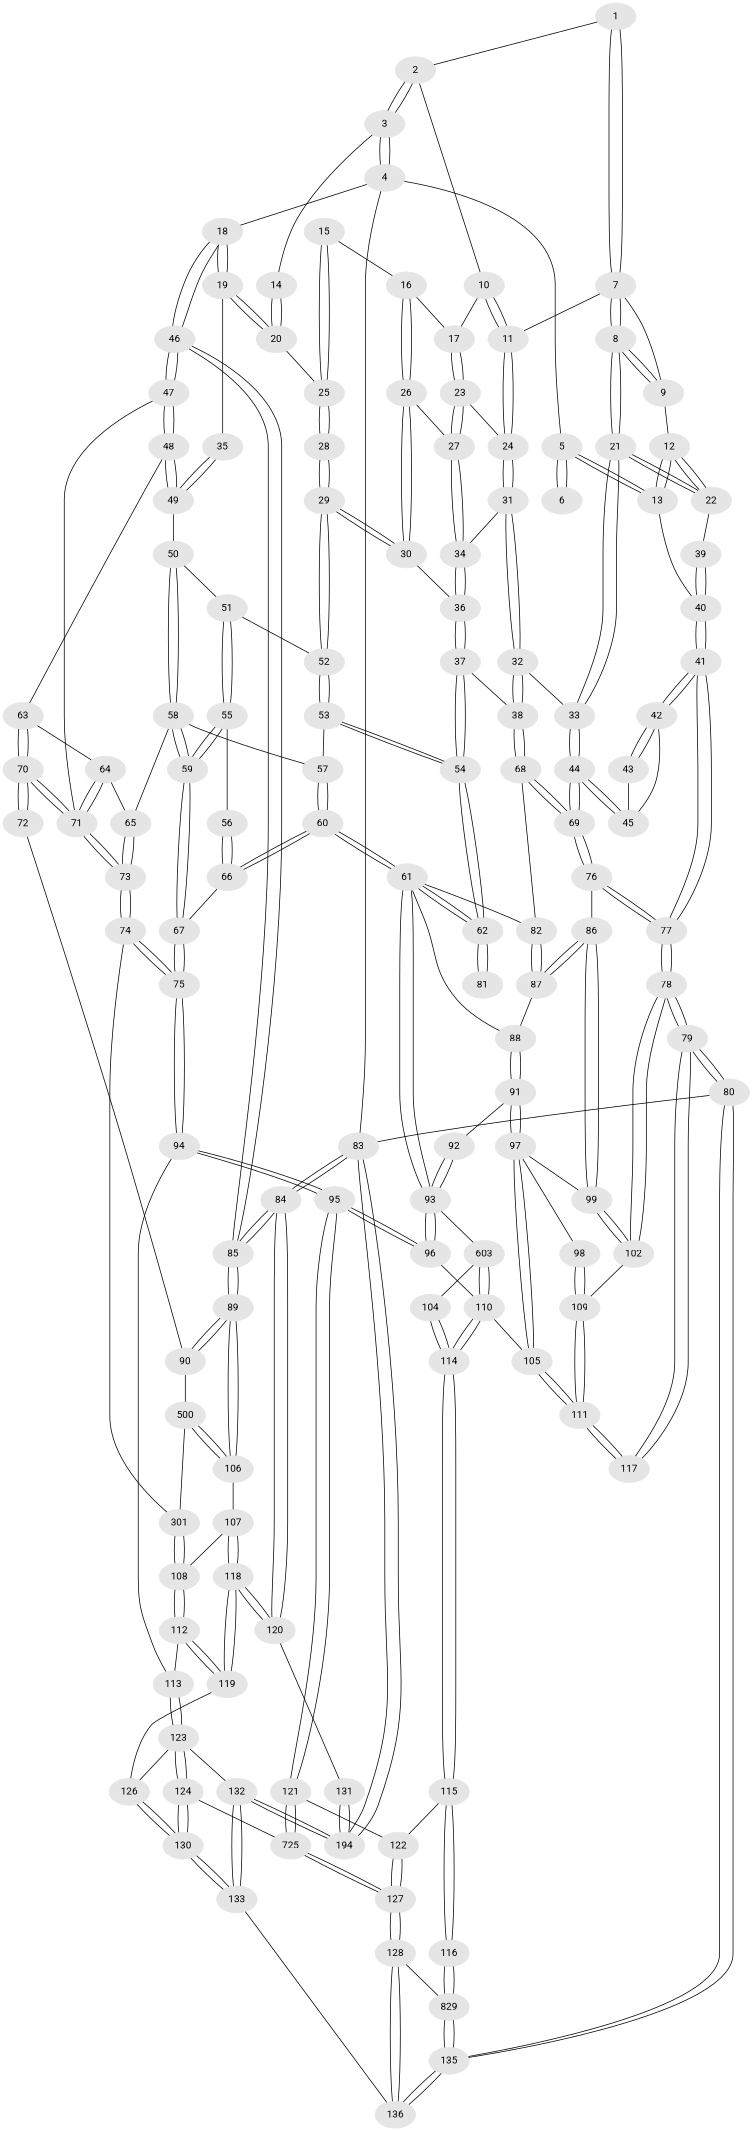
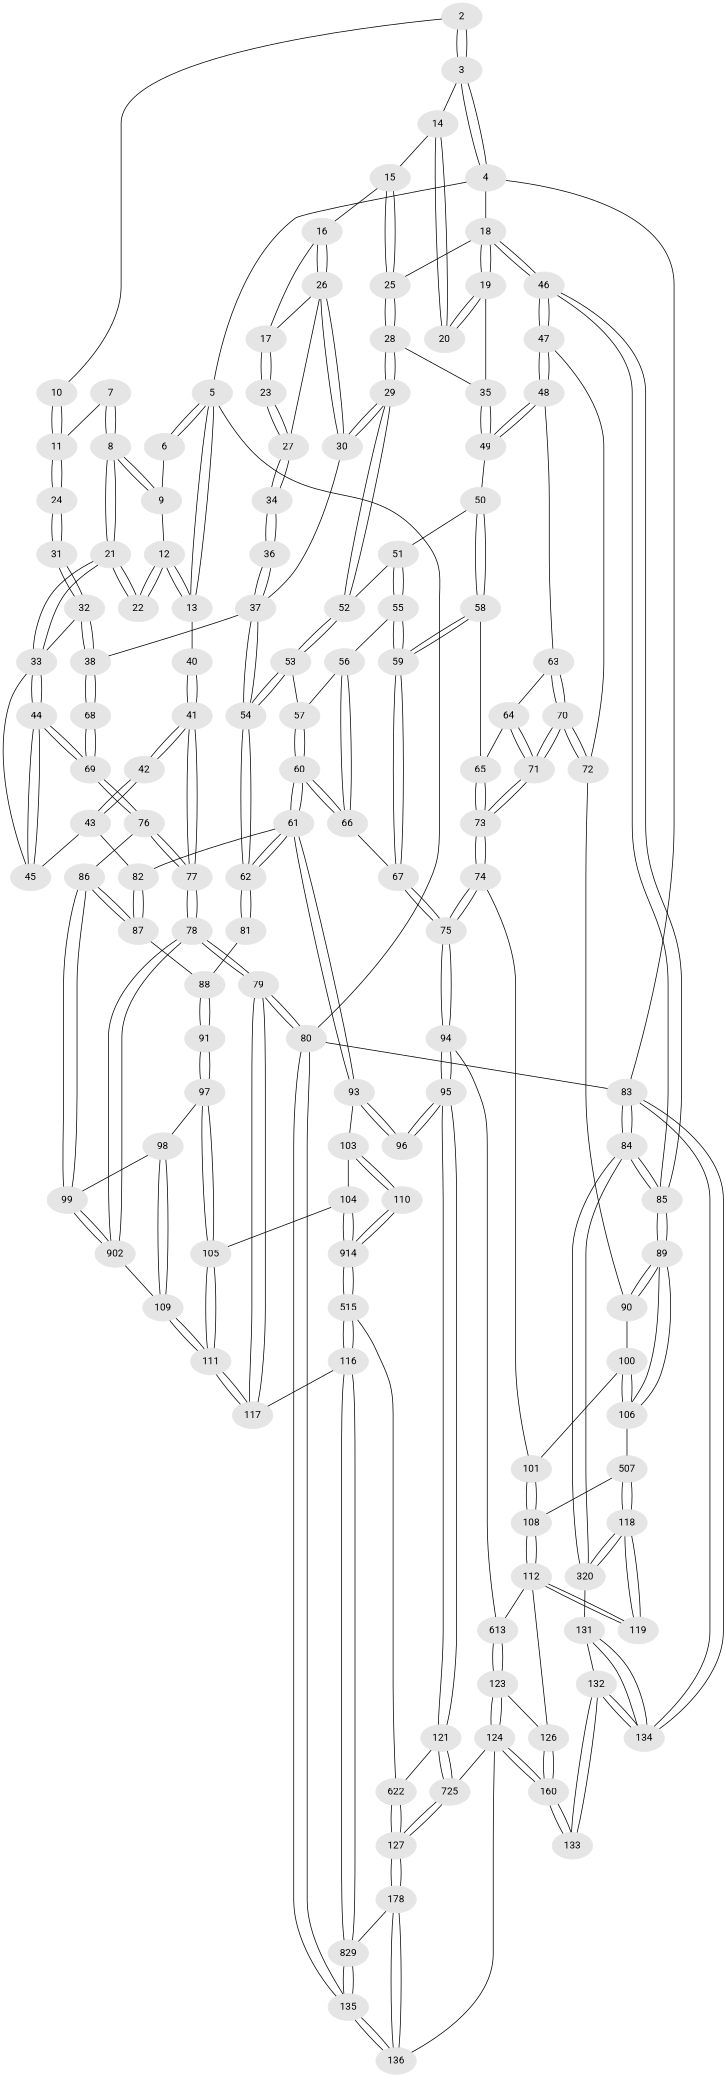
(616, 16) -> none
none -> (414, 151)
(469, 312) -> (294, 312)
(647, 337) -> (163, 474)
(300, 366) -> (431, 262)
none -> (438, 366)
(484, 420) -> none
(484, 528) -> none
(701, 554) -> none
(433, 581) -> (314, 535)
(64, 586) -> (604, 547)
none -> (439, 675)
(246, 746) -> (322, 689)
(658, 773) -> (4, 768)
(529, 850) -> (111, 847)
(440, 972) -> (231, 951)
(454, 1146) -> none
(554, 1173) -> (115, 1173)
(484, 1254) -> (348, 1146)
(634, 1254) -> (115, 1254)
(454, 1278) -> none
(508, 1335) -> (280, 1227)
(449, 1361) -> (348, 1254)
none -> (300, 1388)
(185, 1415) -> (627, 1361)
(179, 1523) -> (531, 1469)
(233, 1523) -> (627, 1469)
(275, 1630) -> (585, 1577)
(173, 1684) -> (498, 1630)
(155, 1722) -> (540, 1657)
(208, 1765) -> (590, 1657)
(449, 1792) -> (348, 1308)
(183, 1846) -> (549, 1792)
(344, 1846) -> (644, 1738)
(398, 1846) -> (396, 1792)
(395, 1953) -> (396, 1899)
(316, 2007) -> (493, 1919)
